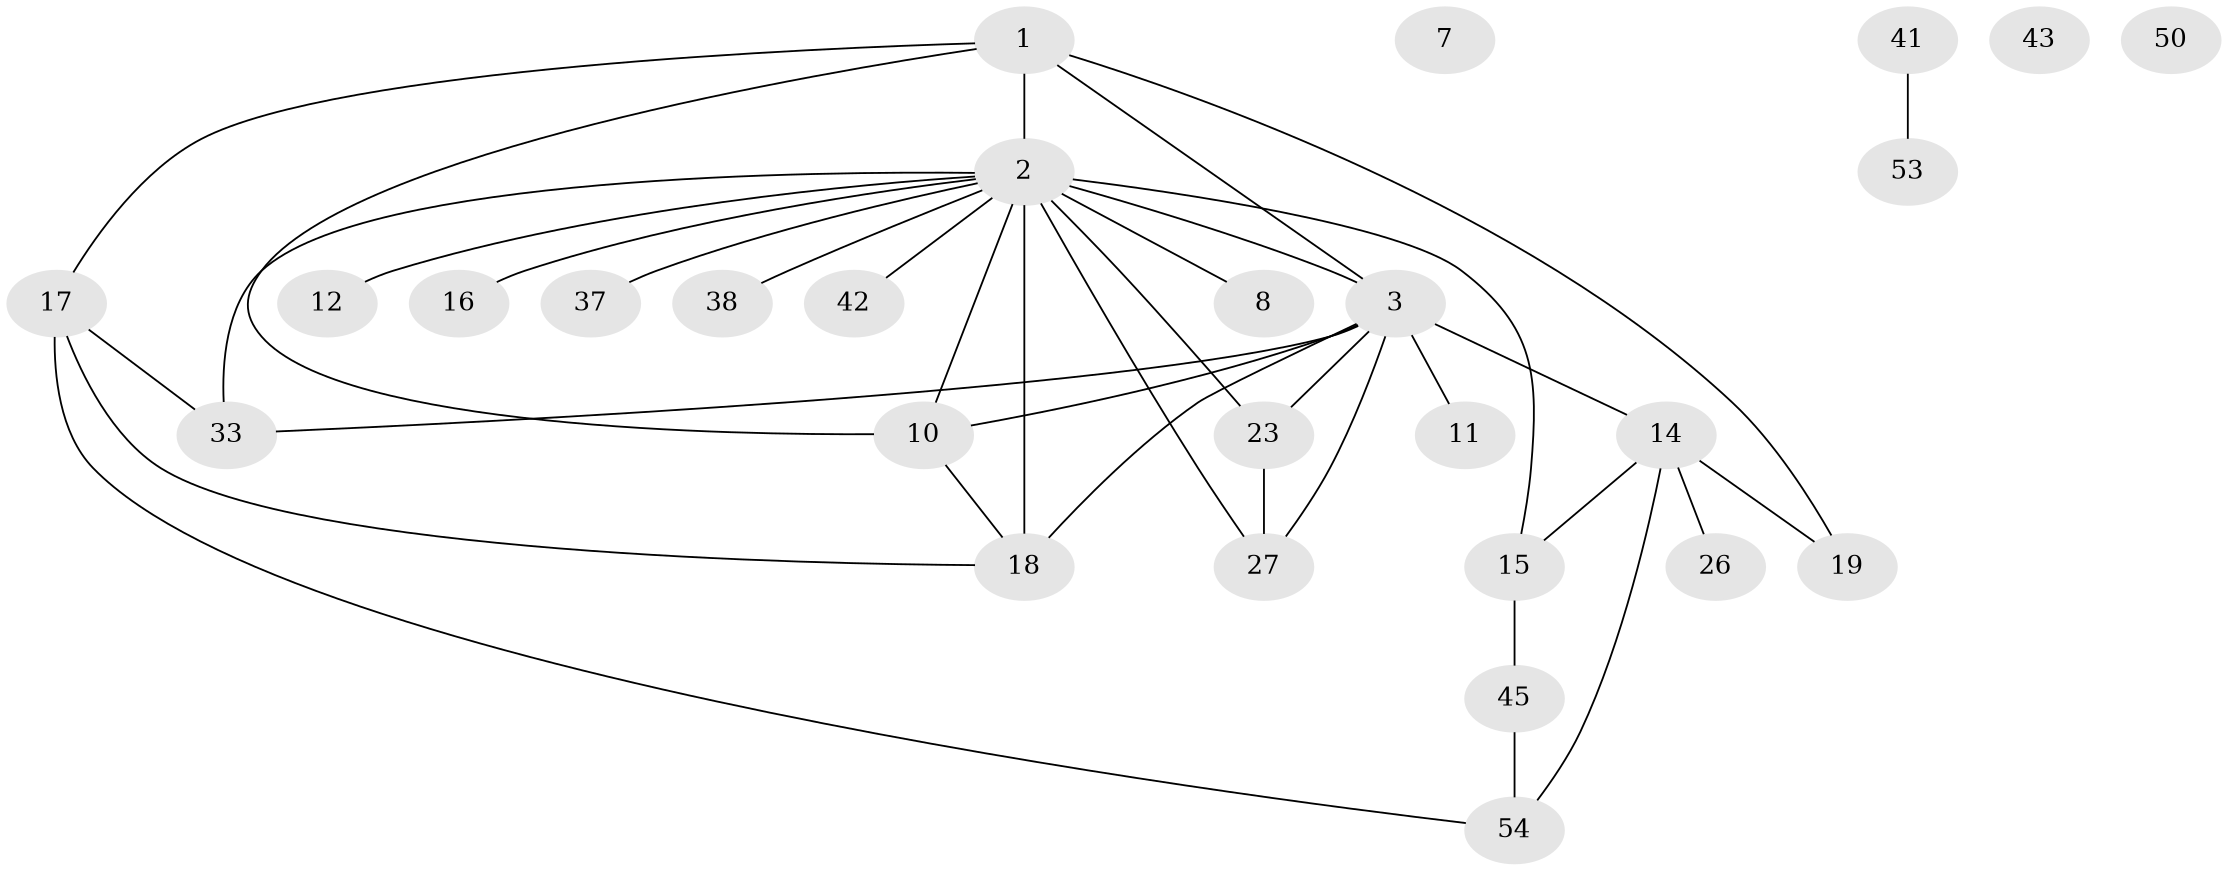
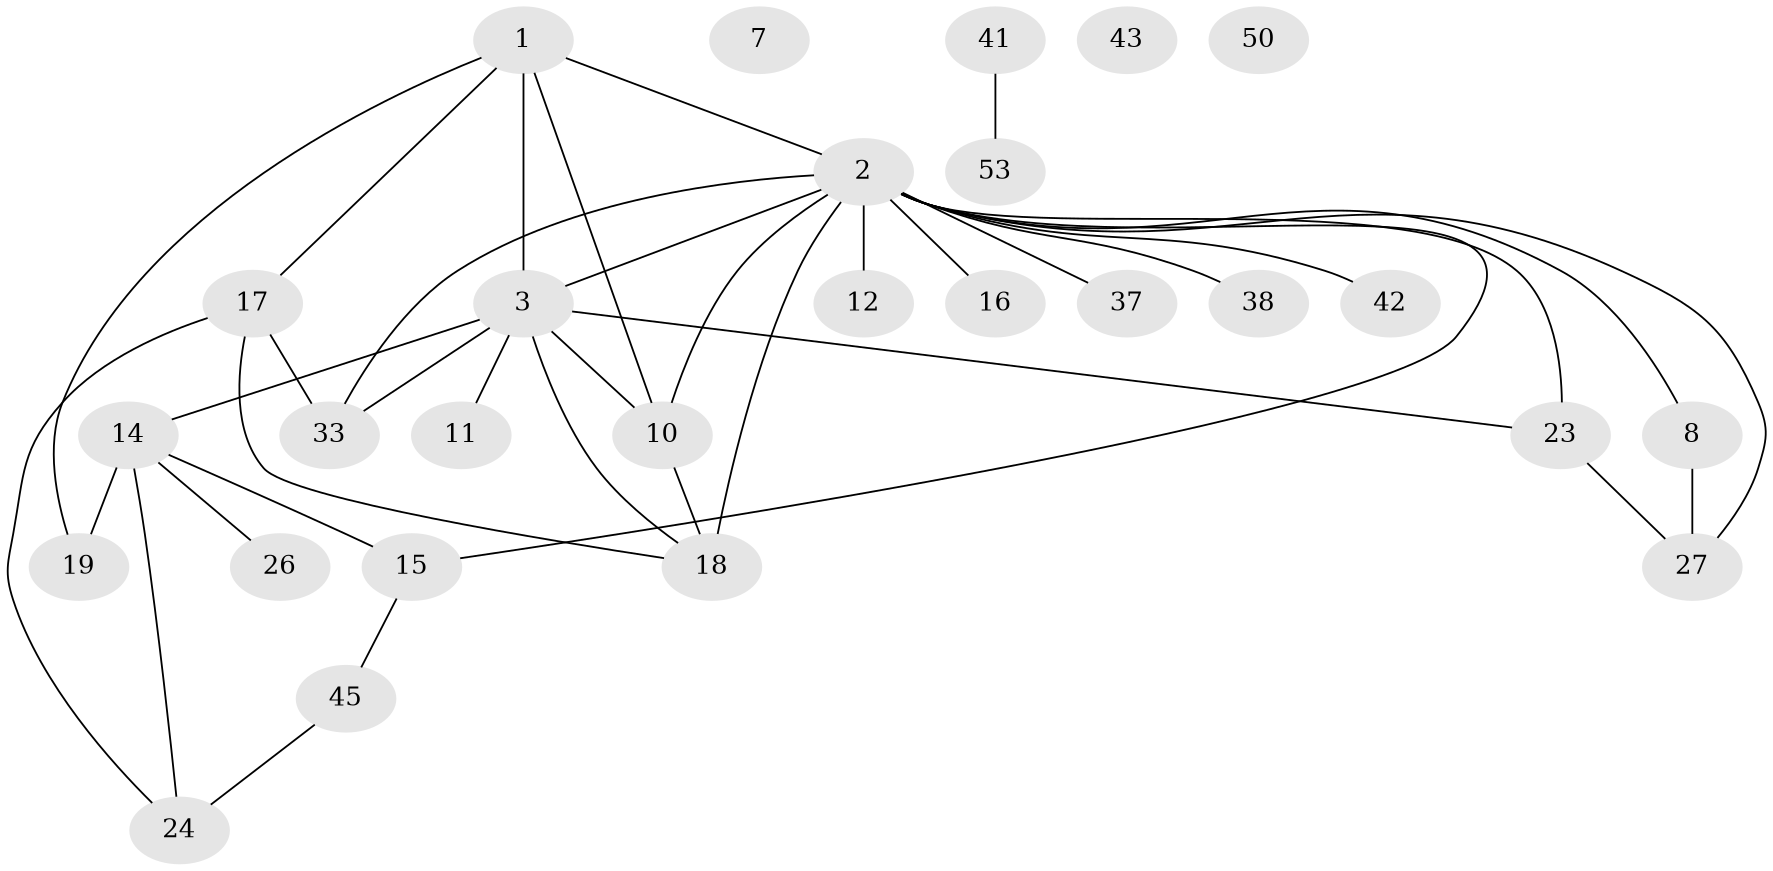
(1344, 441) -> (1692, 501)
(1515, 830) -> (180, 830)
